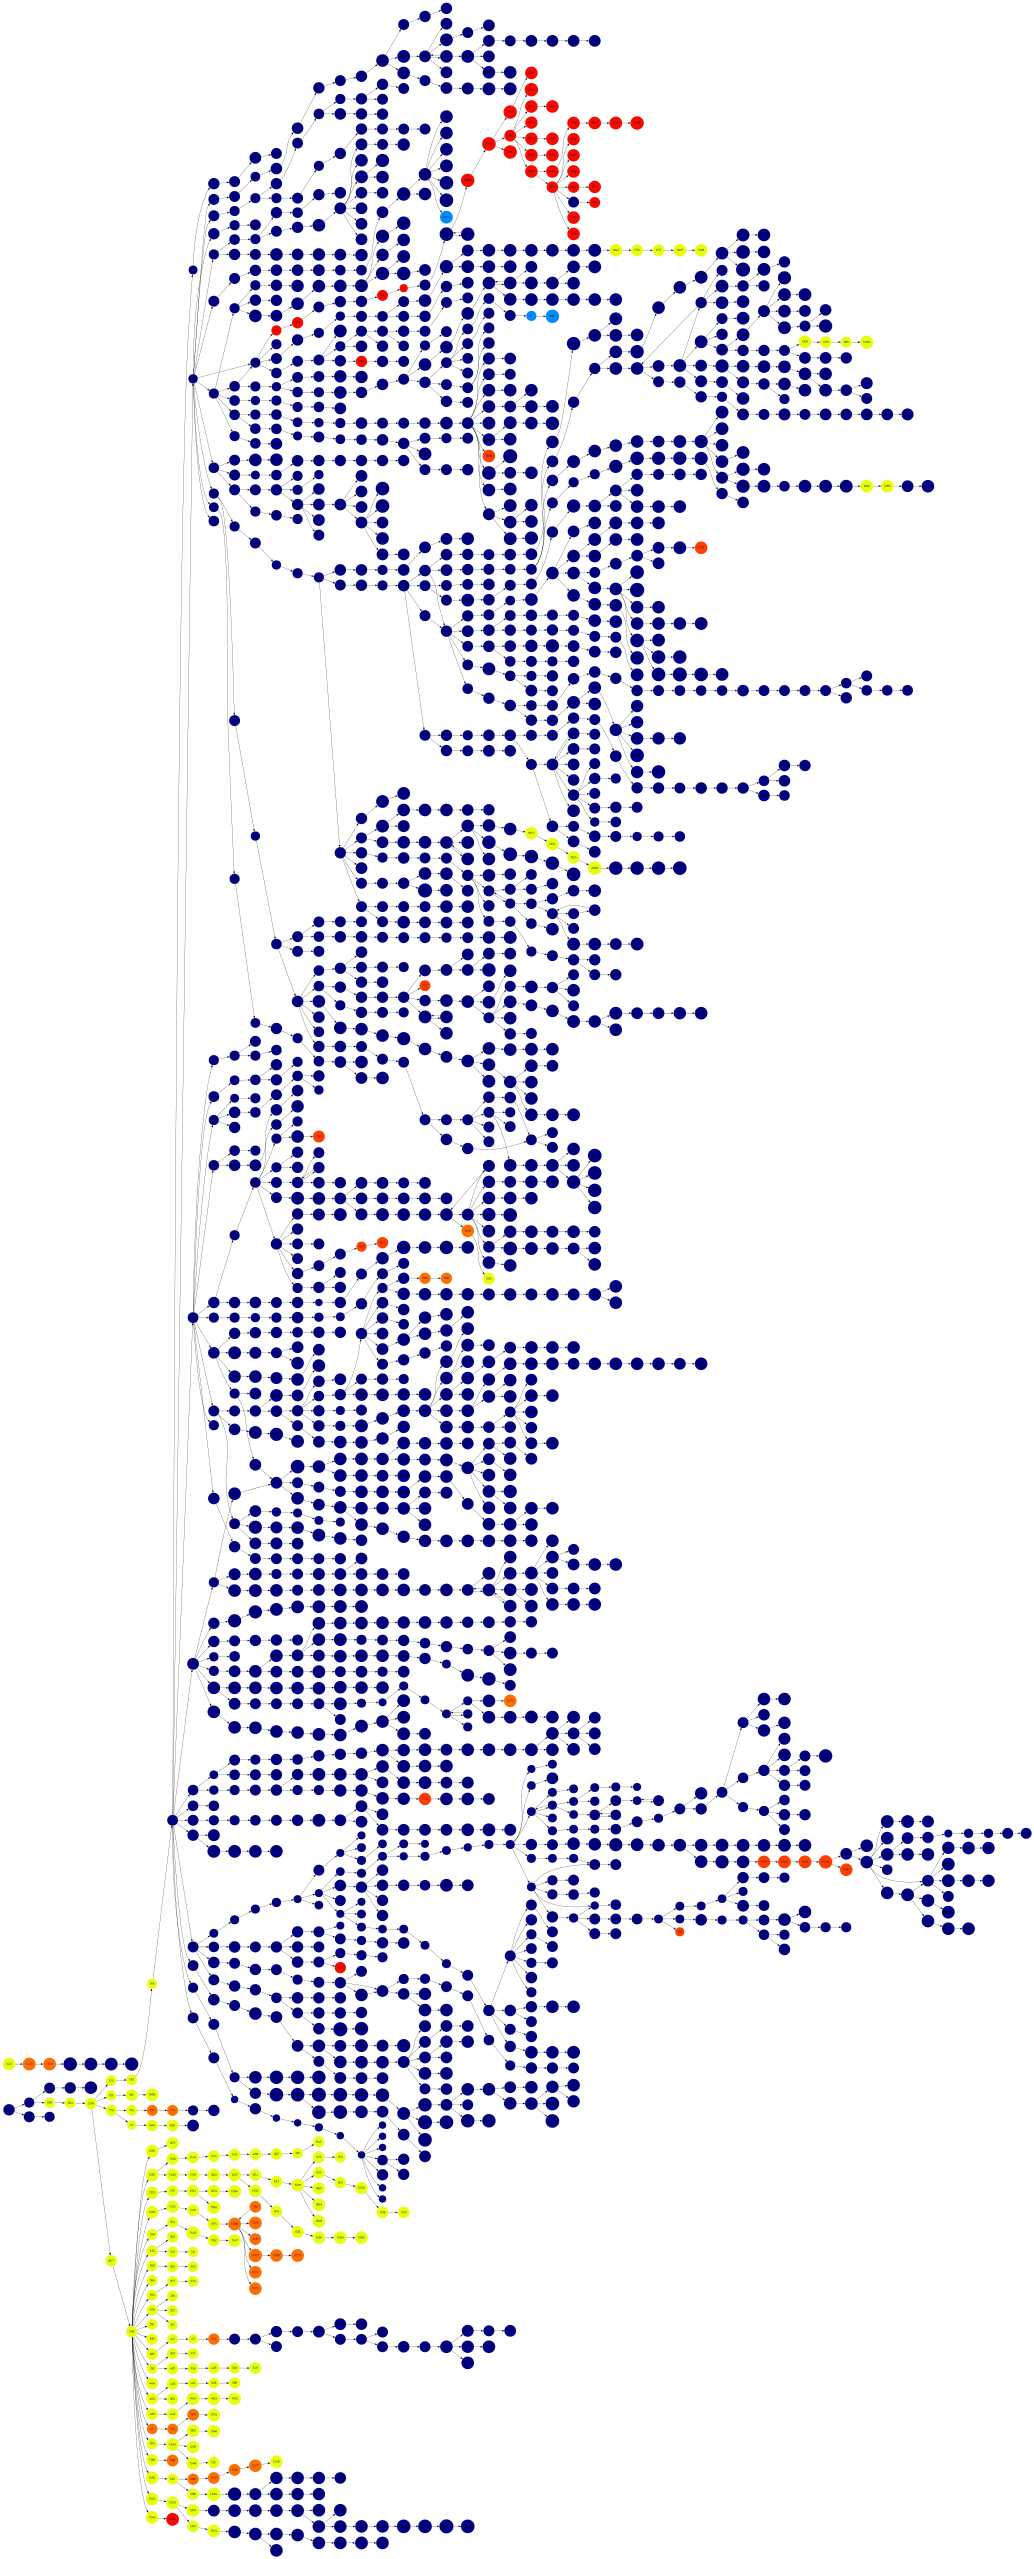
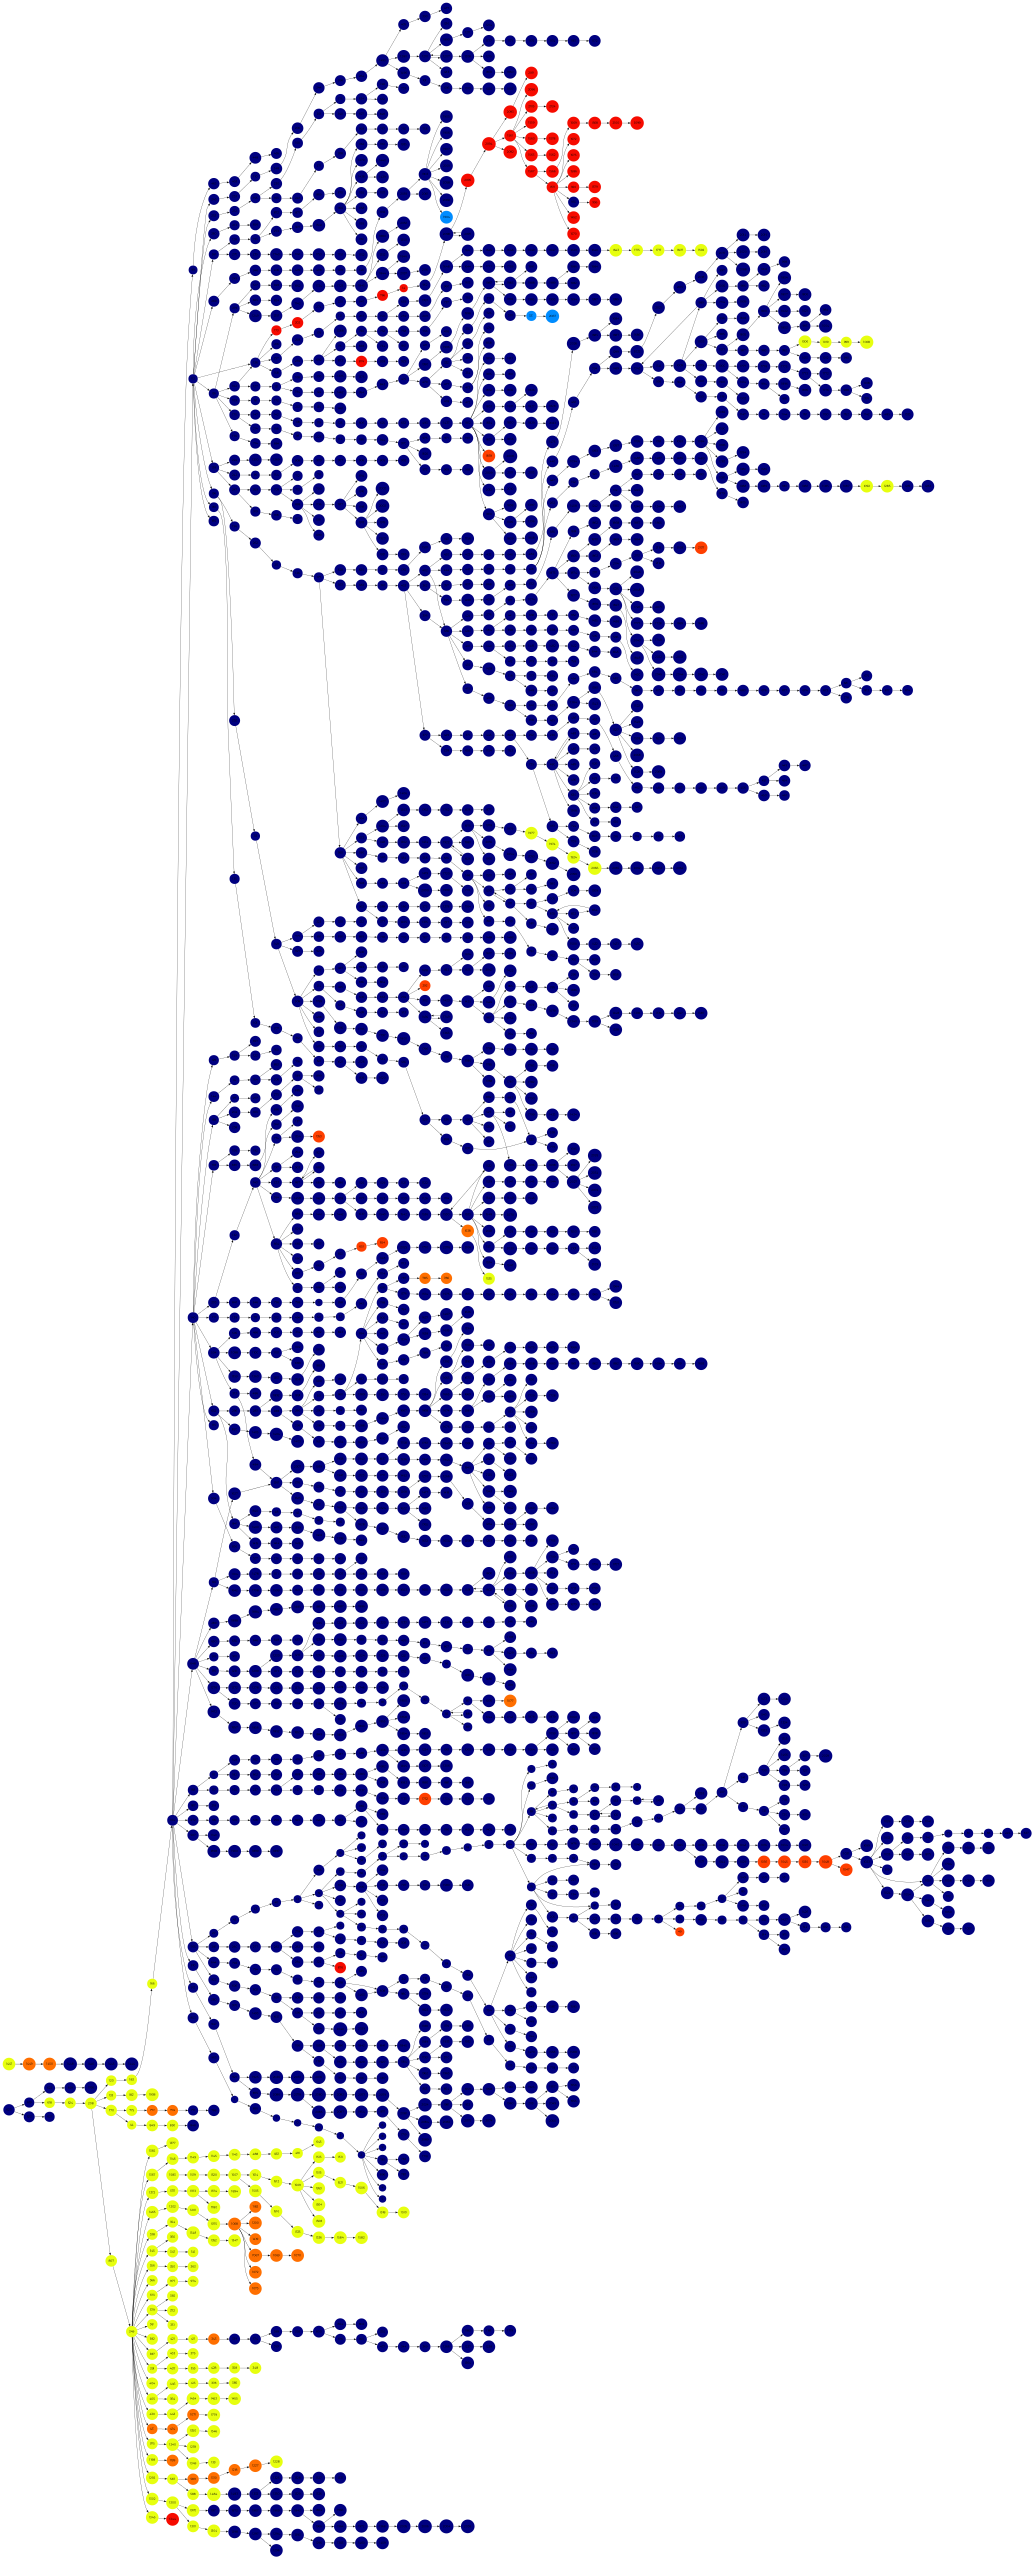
(161, 2175) -> none
(245, 2214) -> (245, 2217)
